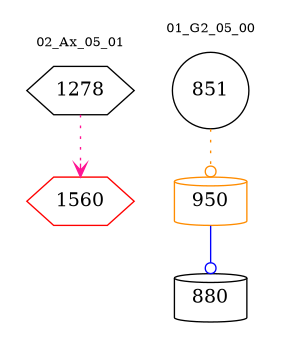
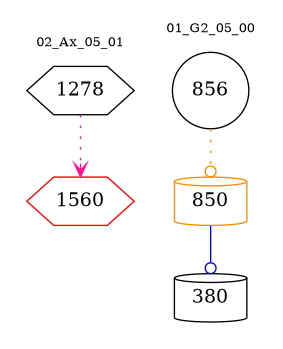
(211, 91) -> (211, 91)
(211, 201) -> (211, 201)
(211, 298) -> (211, 298)
